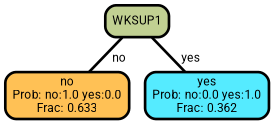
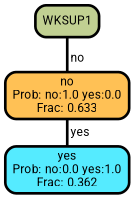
(169, 55) -> (67, 133)
